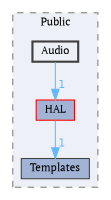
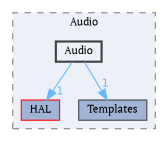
(55, 23) -> (84, 23)
(55, 134) -> (93, 76)
